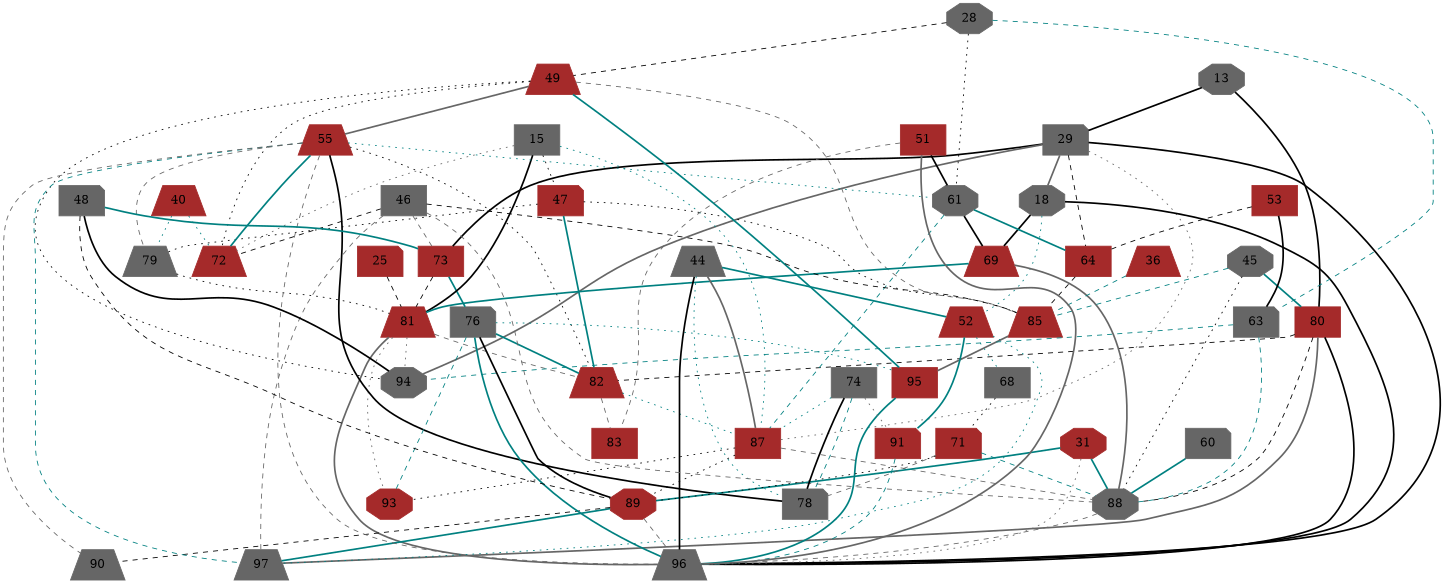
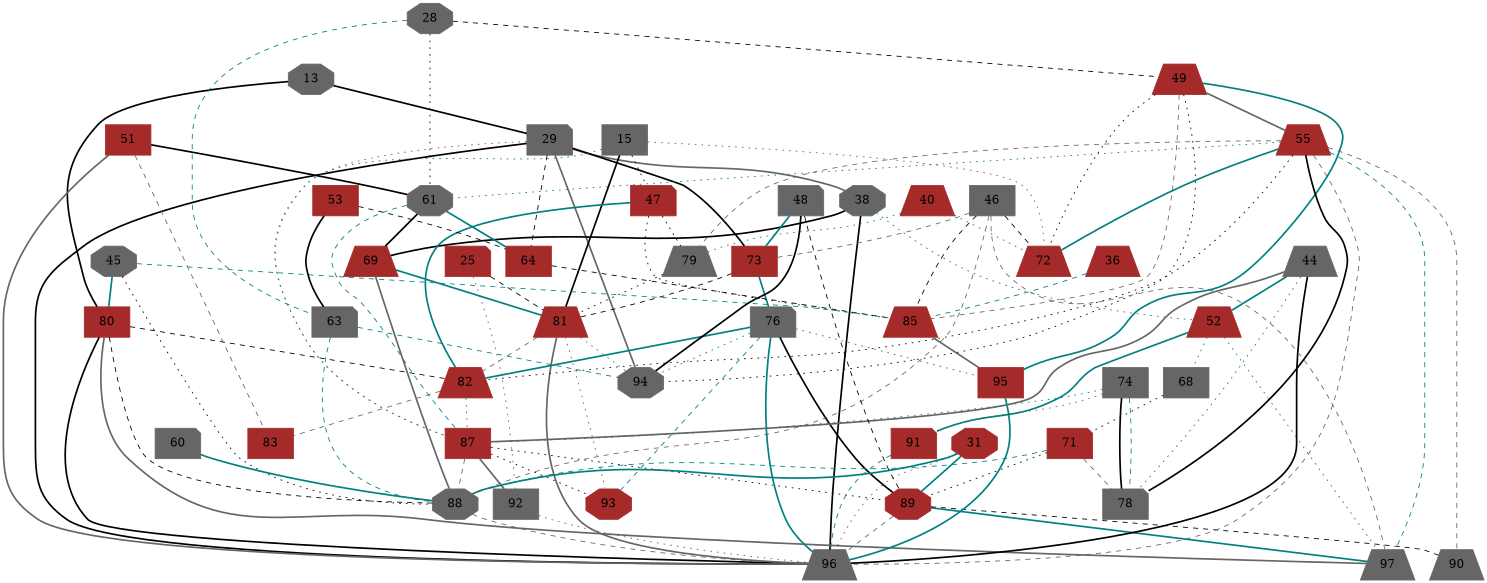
(1042, 201) -> (862, 201)
none -> (705, 353)
none -> (516, 504)
